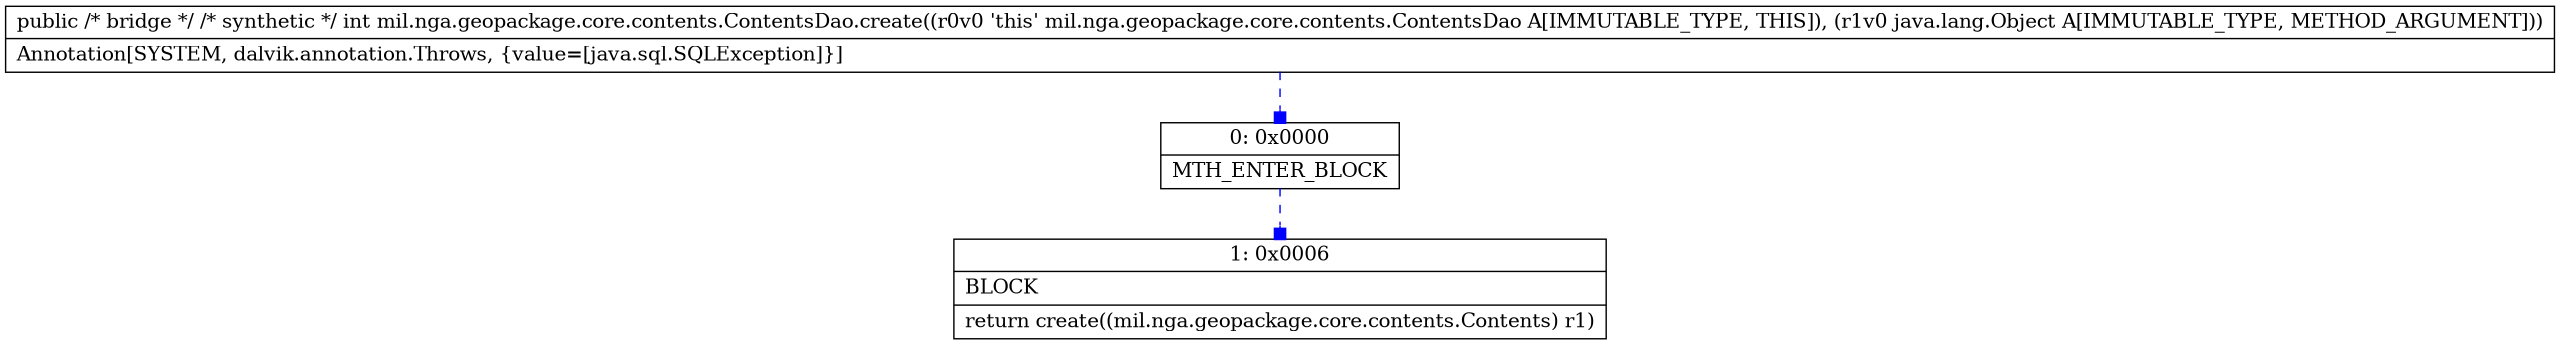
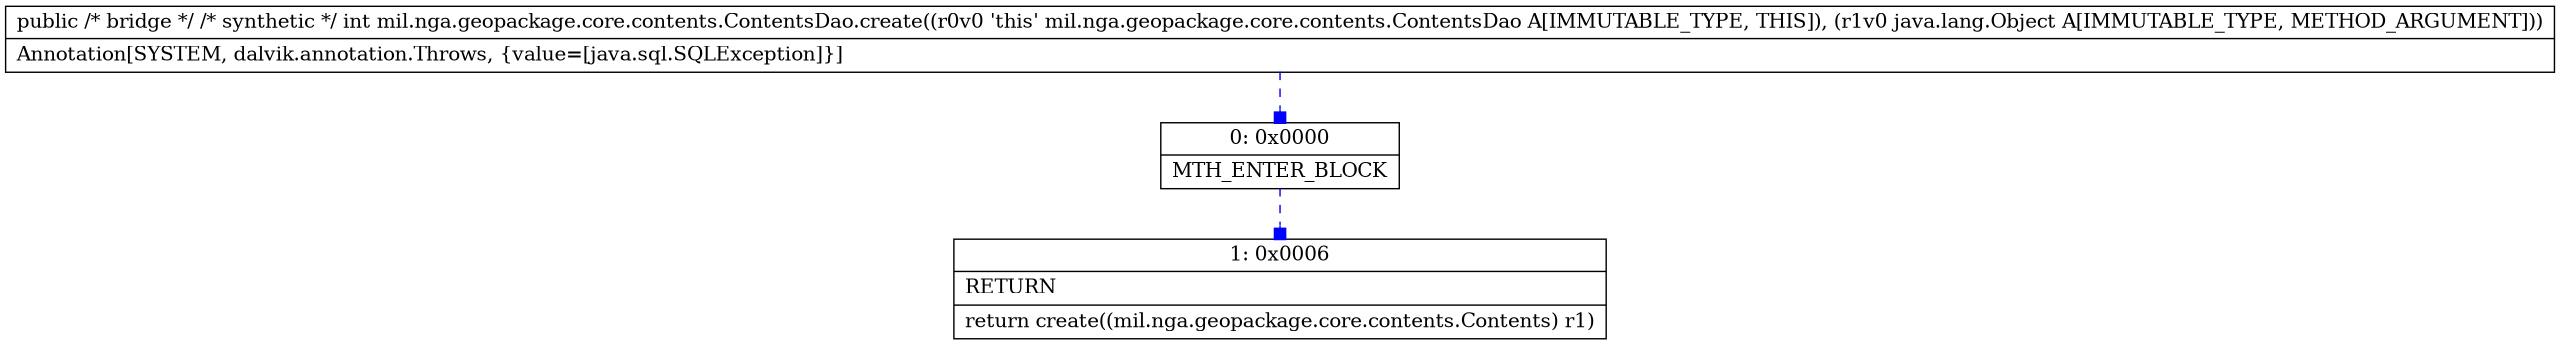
(1002, 288) -> (1011, 288)
